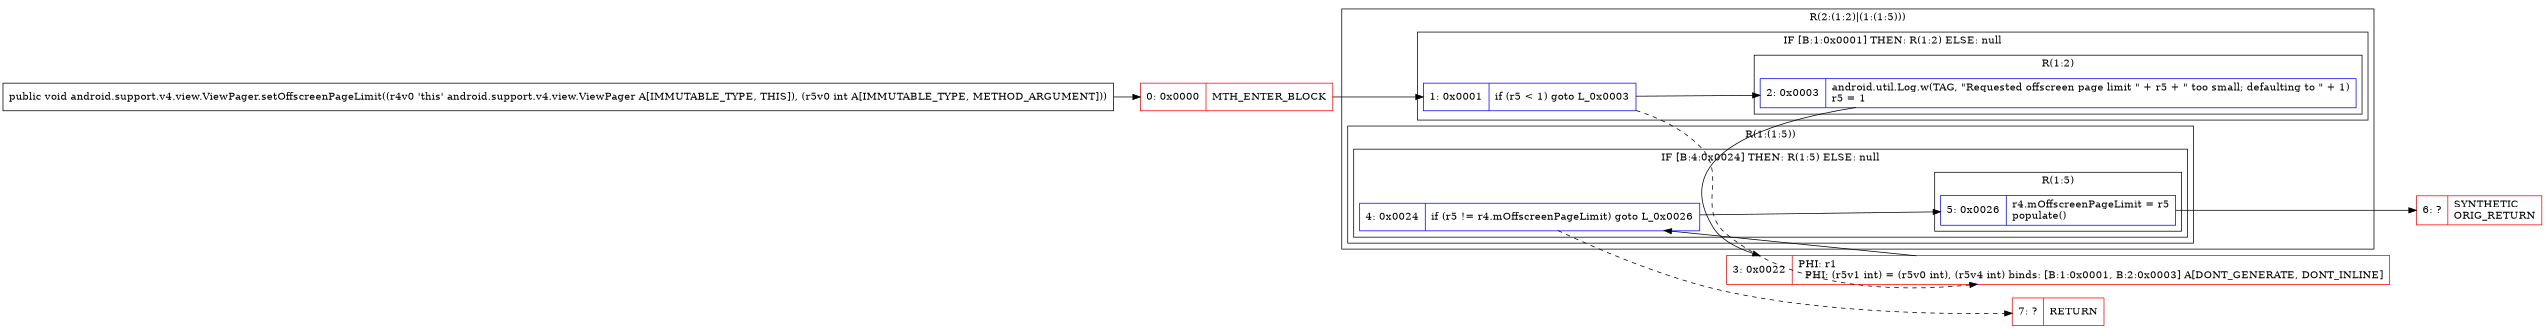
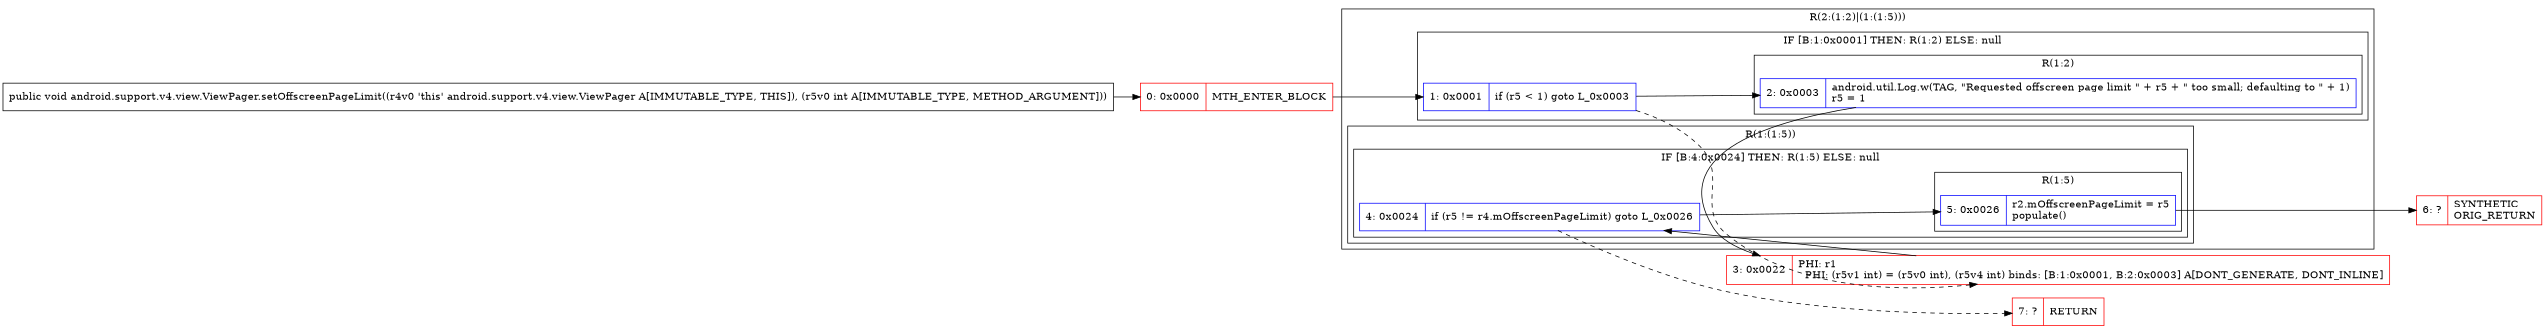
(2091, 204) -> (2091, 204)
